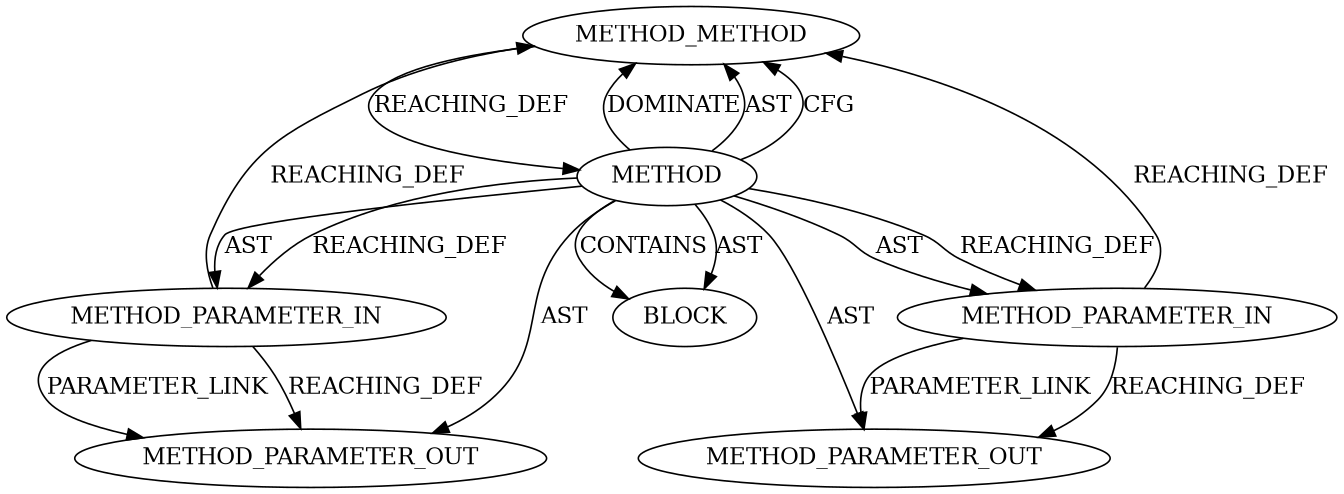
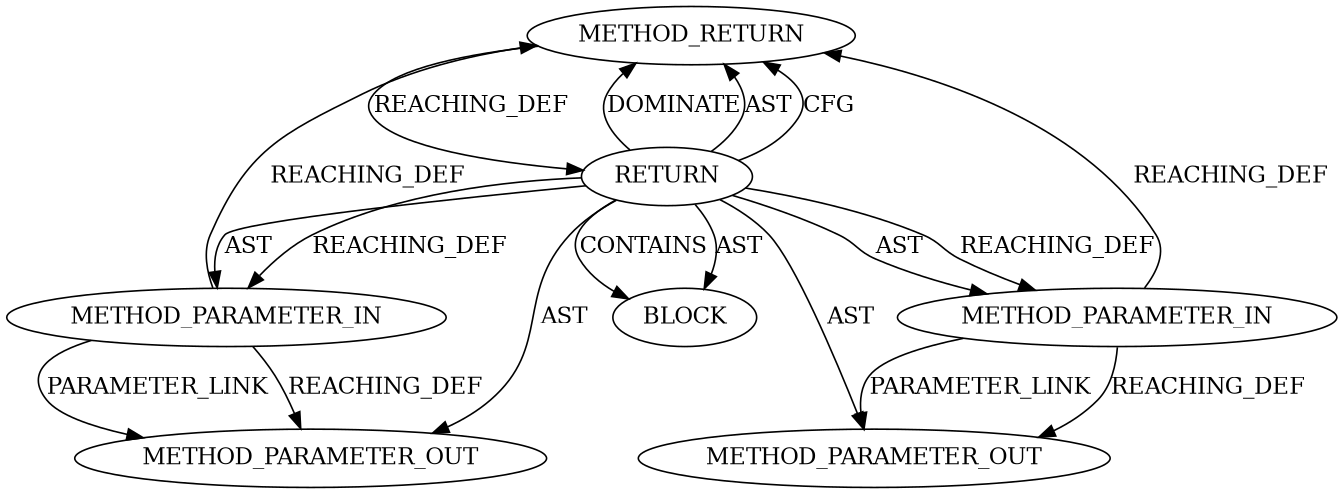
(691, 36) -> (691, 36)
(667, 177) -> (667, 177)
